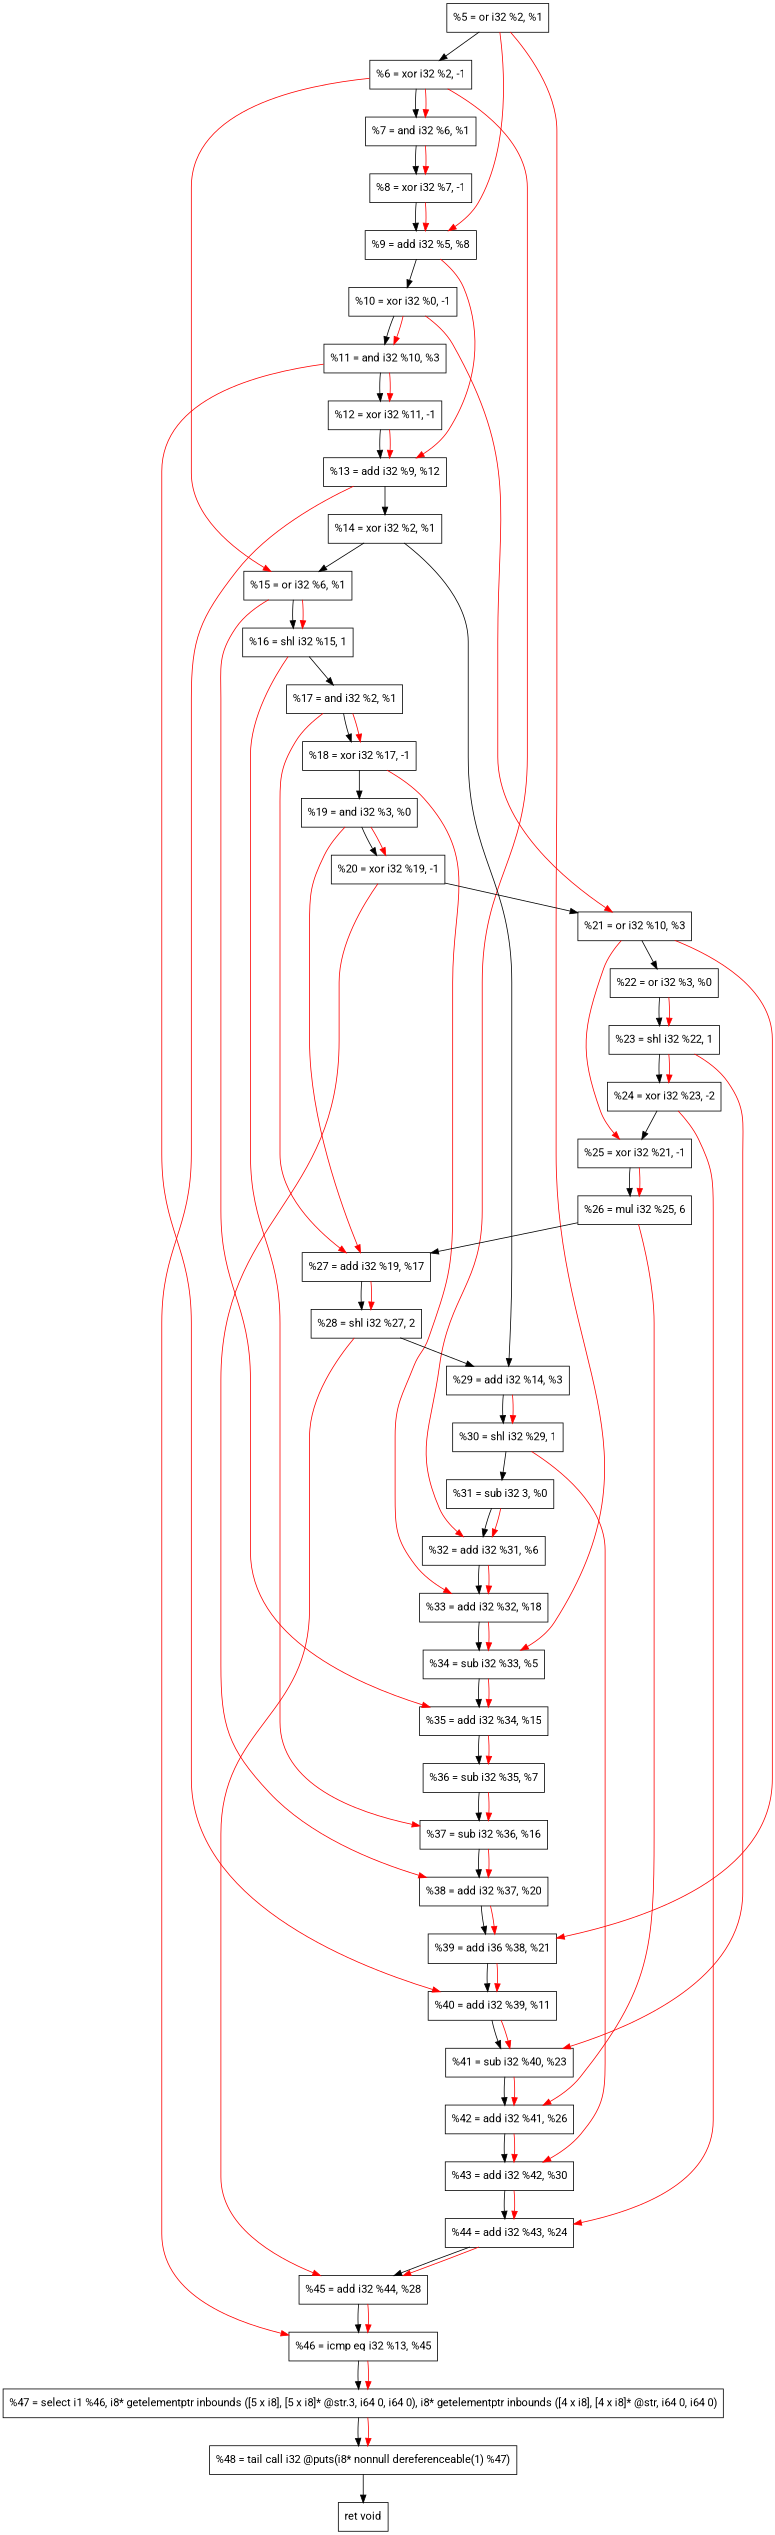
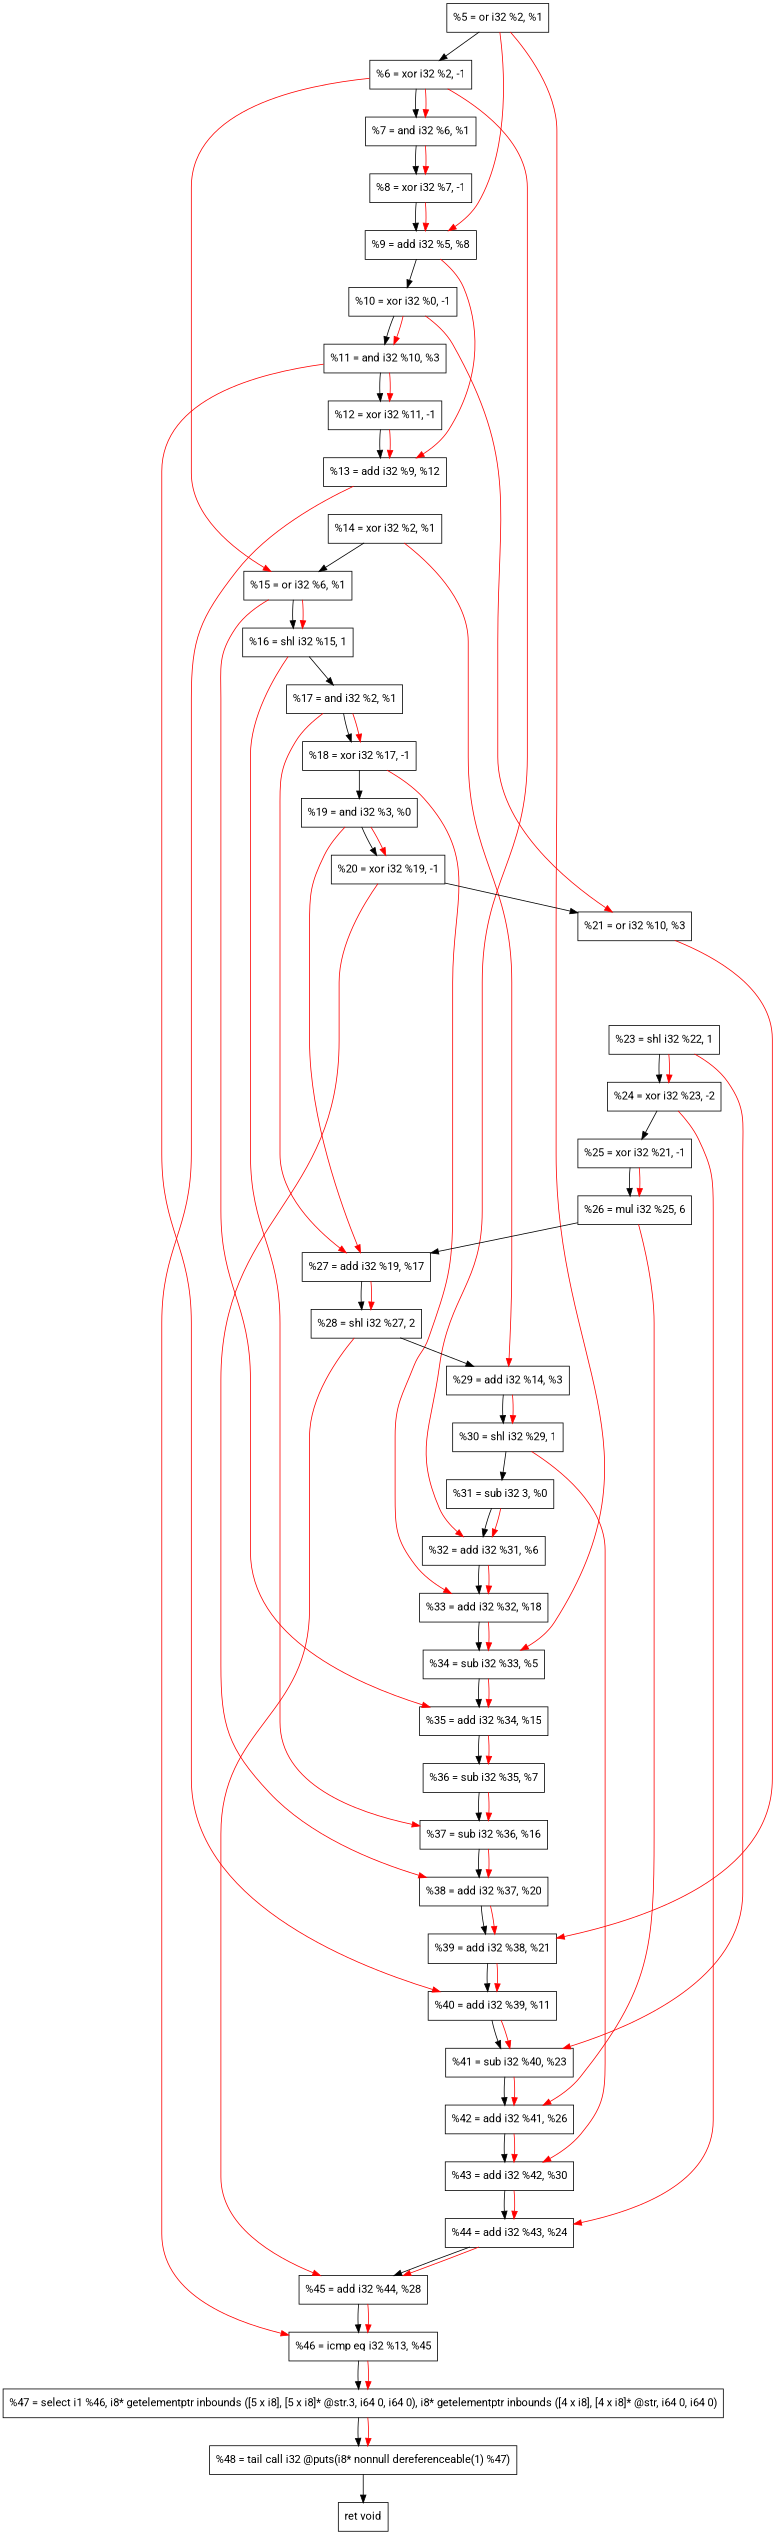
(385, 497) -> none
(508, 937) -> (508, 937)
(664, 983) -> none
(587, 1036) -> none
(492, 1949) -> (492, 1949)
